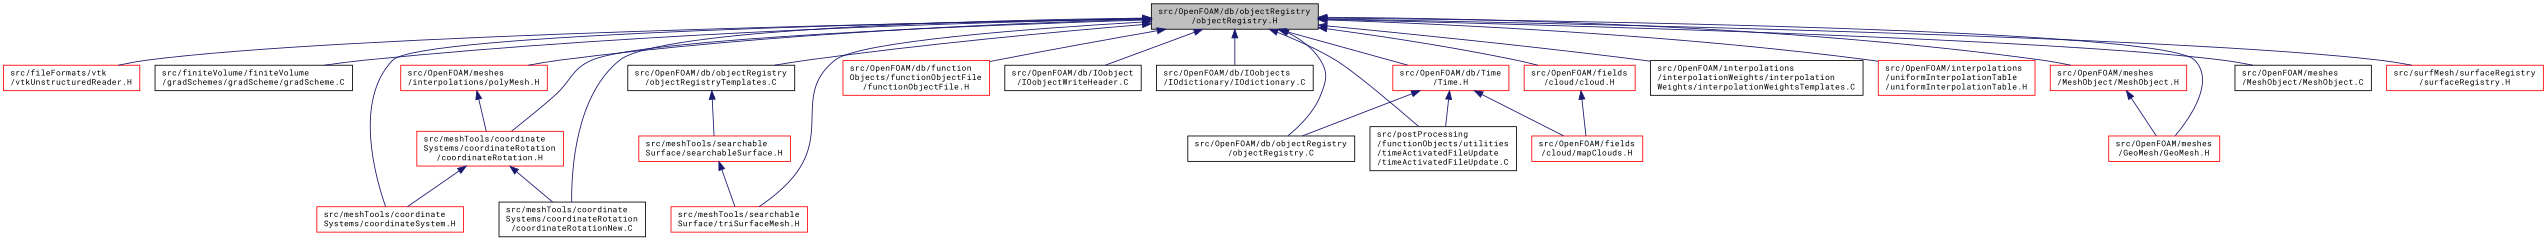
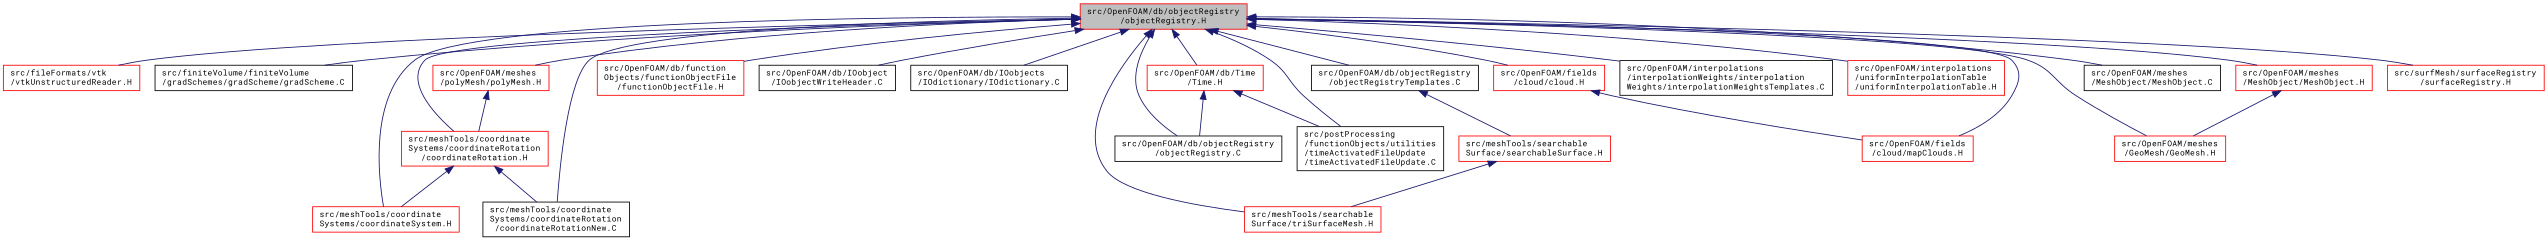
(1235, 17) -> (1164, 17)
(474, 78) -> (491, 78)
(1523, 115) -> (1688, 30)
